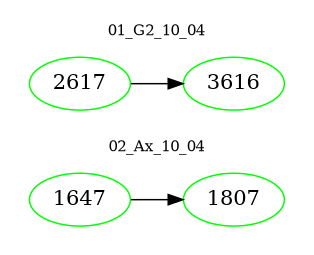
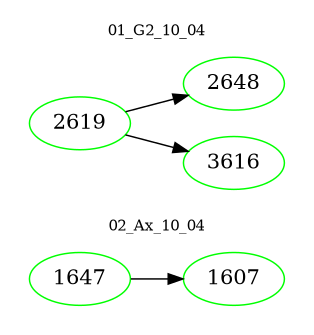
(80, 84) -> (80, 123)
none -> (234, 84)
(234, 200) -> (234, 279)
